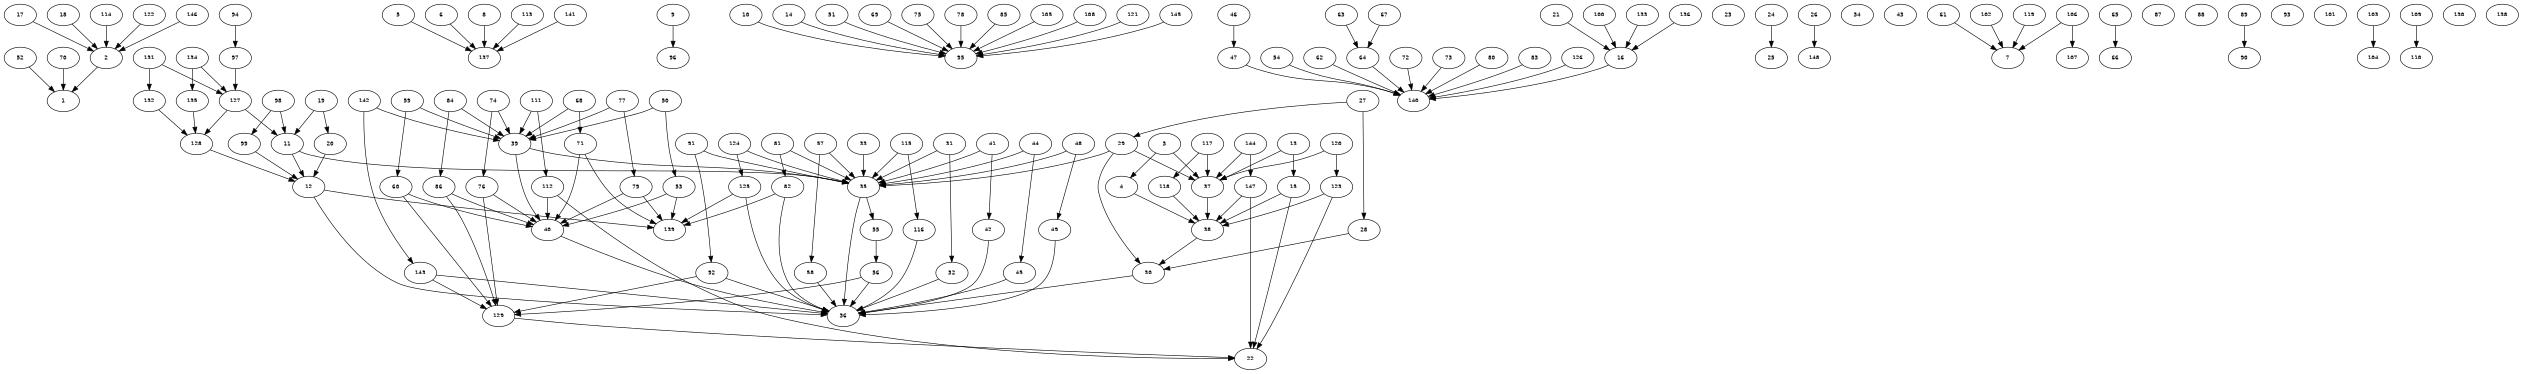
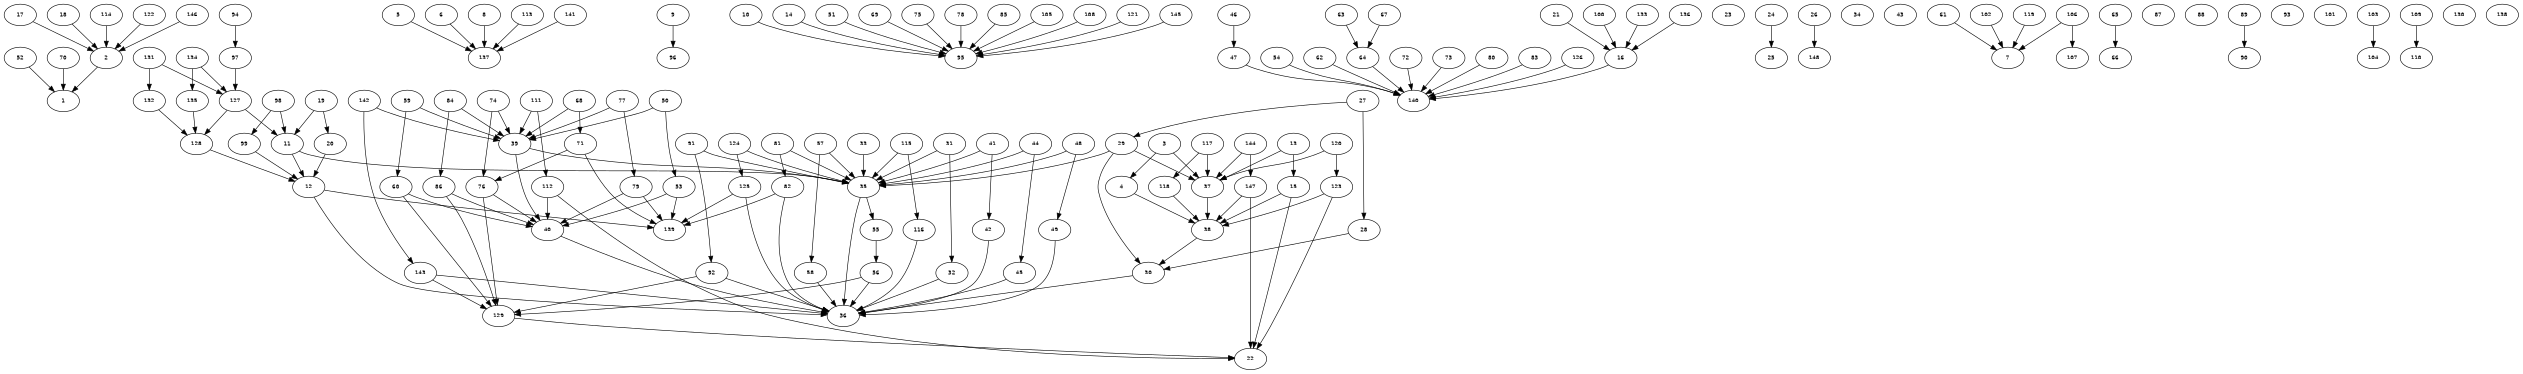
(573, 186) -> (534, 164)
